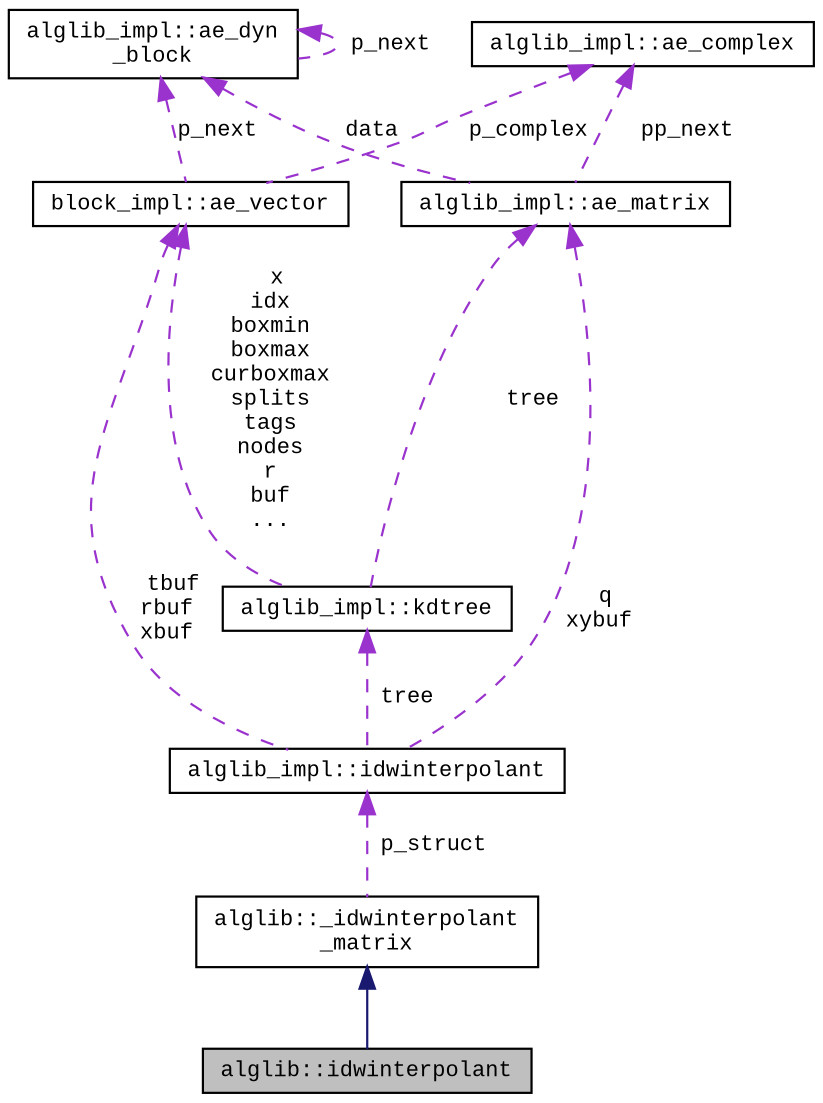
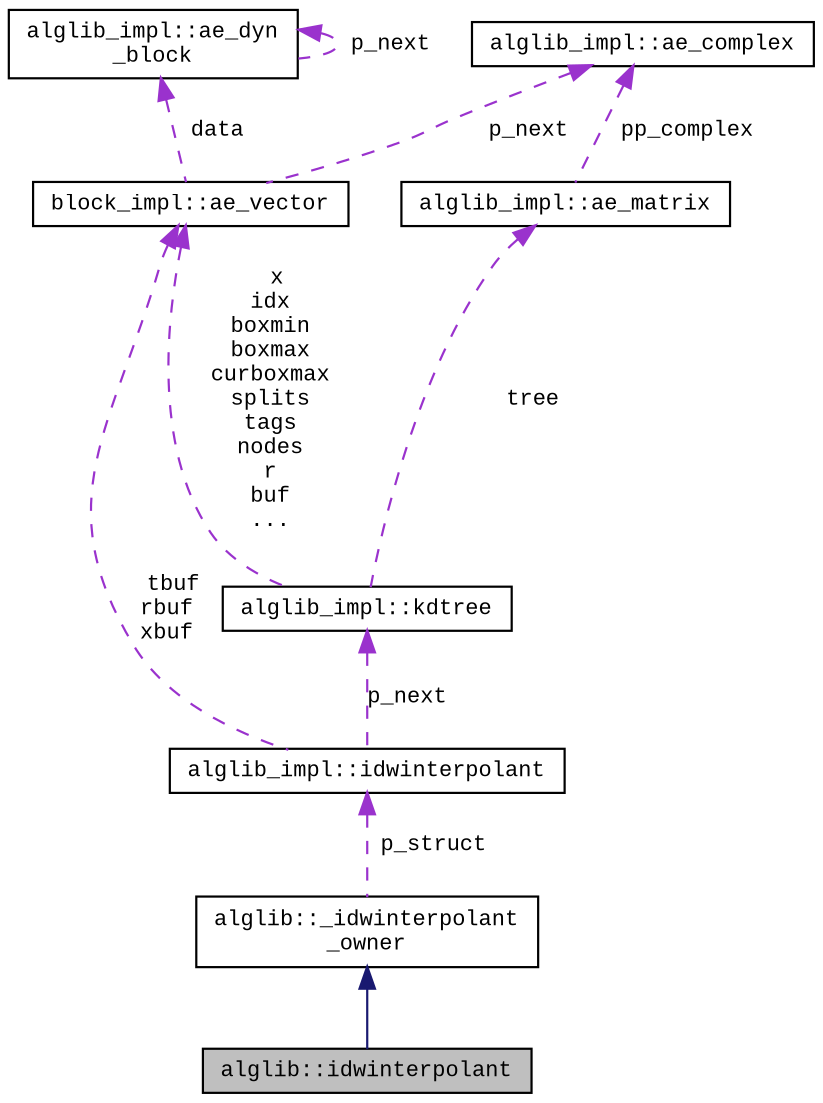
(212, 130) -> (212, 130)
(523, 130) -> (523, 130)
(682, 130) -> (682, 130)
(342, 146) -> none
(577, 533) -> none
(401, 697) -> (401, 697)
(367, 932) -> (367, 932)
